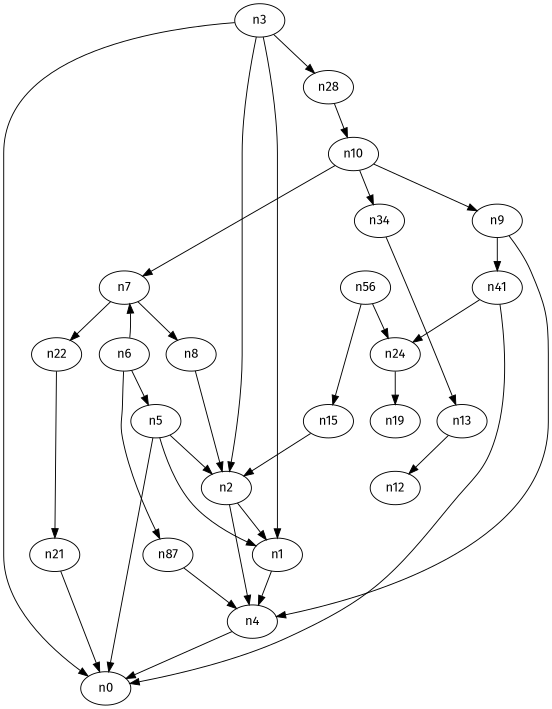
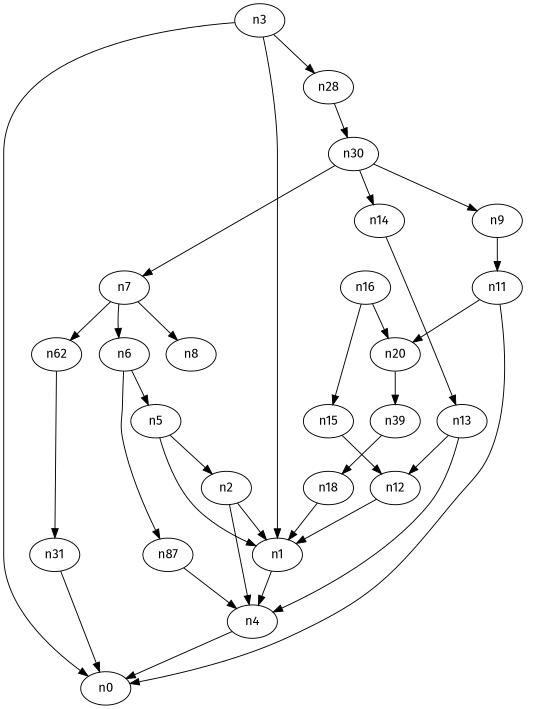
(353, 154) -> (353, 154)
(379, 221) -> (379, 221)
(242, 249) -> none
(366, 288) -> (366, 288)
(497, 288) -> (497, 288)
(131, 326) -> (118, 316)
(57, 354) -> (57, 354)
(395, 354) -> (395, 354)
(208, 417) -> none
(395, 421) -> (395, 421)
(284, 450) -> (358, 450)
none -> (328, 488)
(523, 494) -> (390, 542)
none -> (341, 519)
(132, 550) -> none
(55, 555) -> (55, 555)
